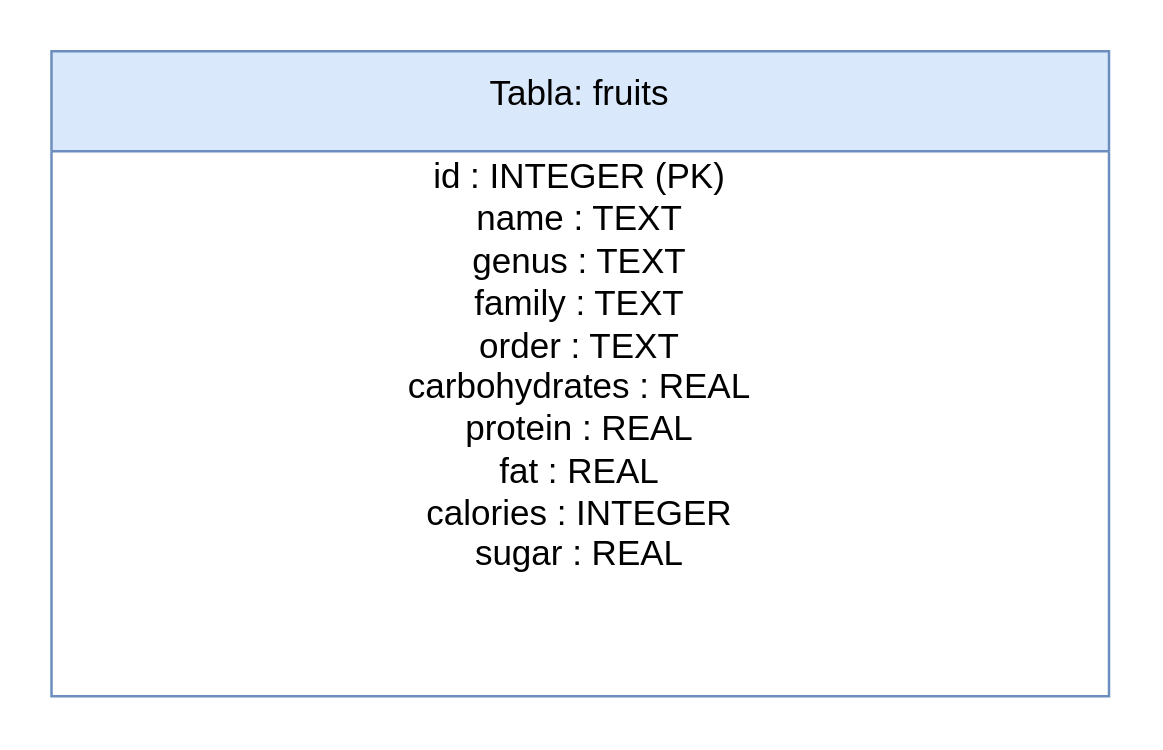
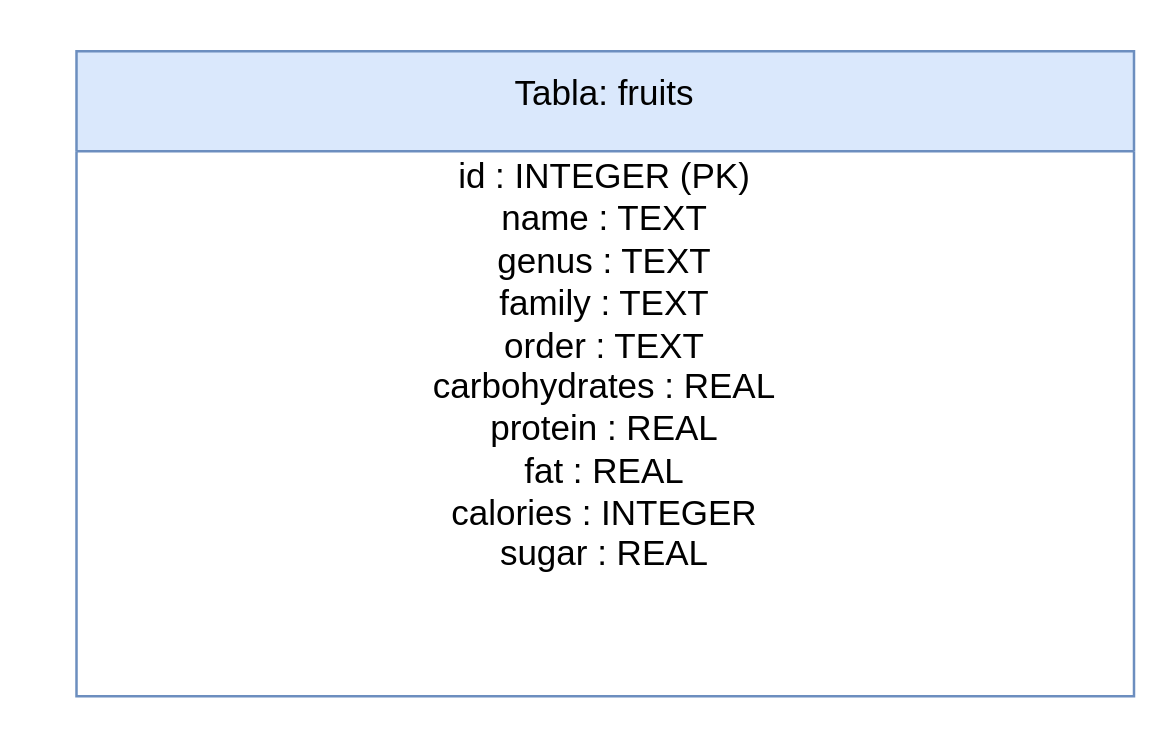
(580, 374) -> (605, 374)
